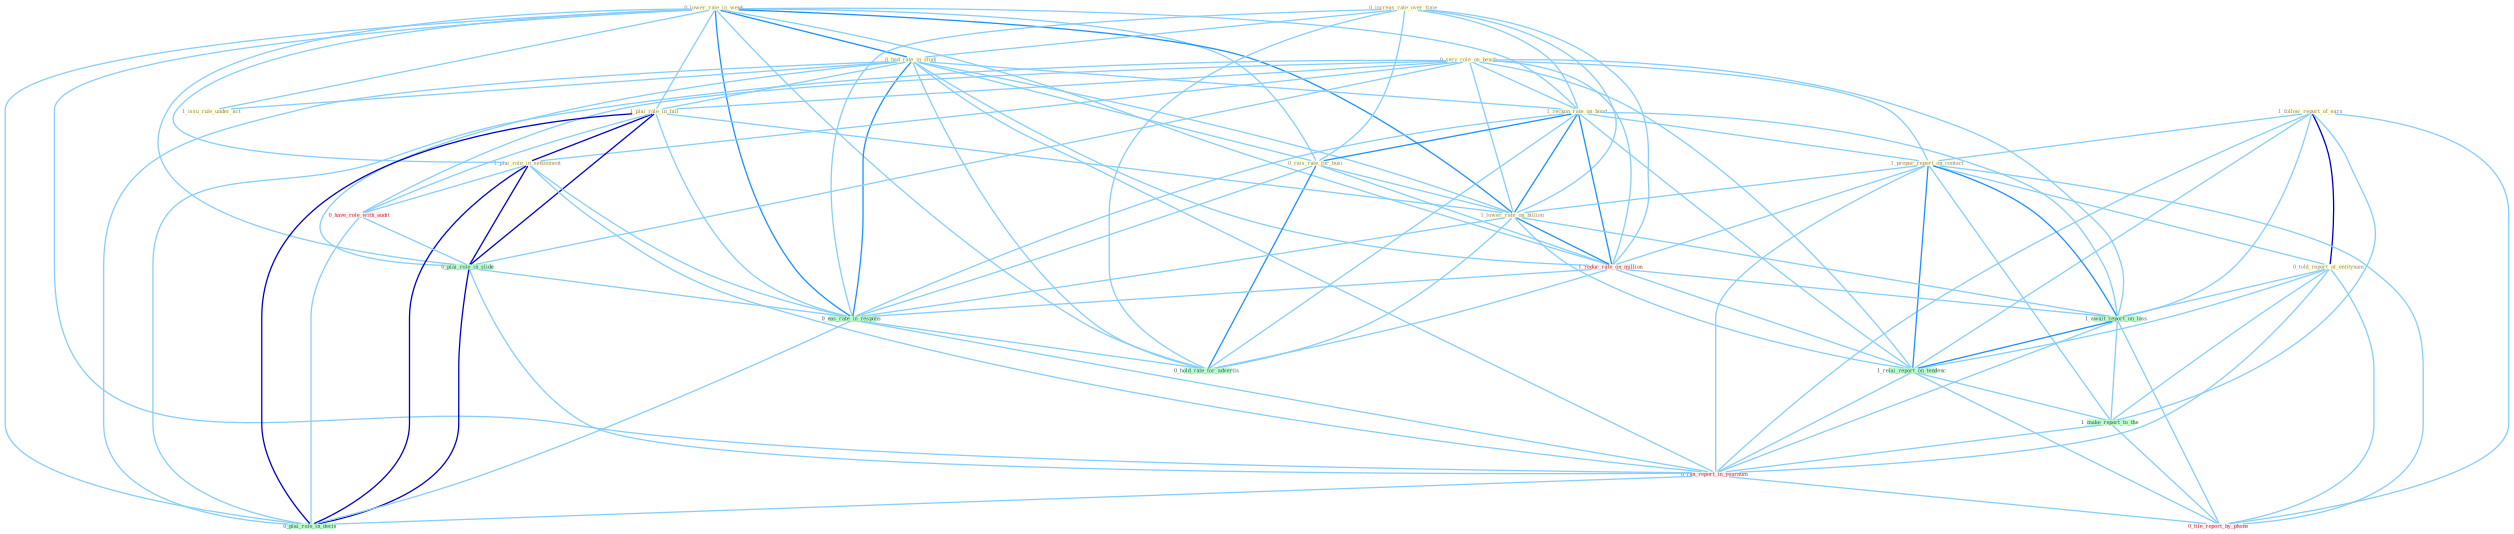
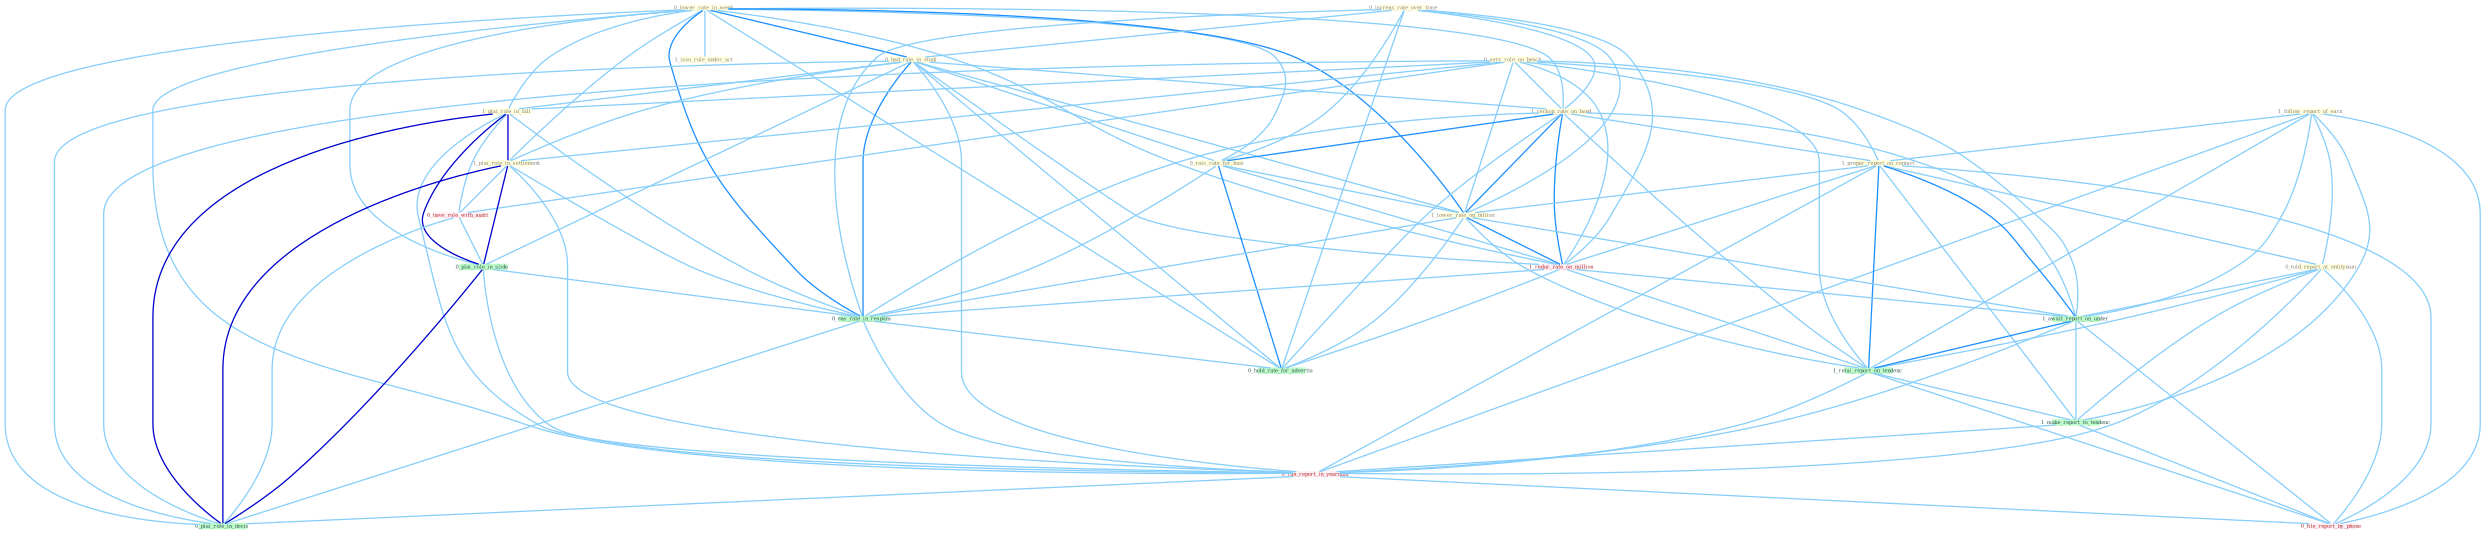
(562, 86) -> (633, 113)
(1043, 158) -> (522, 414)
(945, 168) -> none
(2333, 187) -> (2332, 188)
(2117, 319) -> (2076, 319)
(2111, 422) -> (2076, 422)
